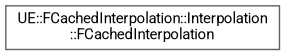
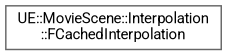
(143, 28) -> (114, 28)
